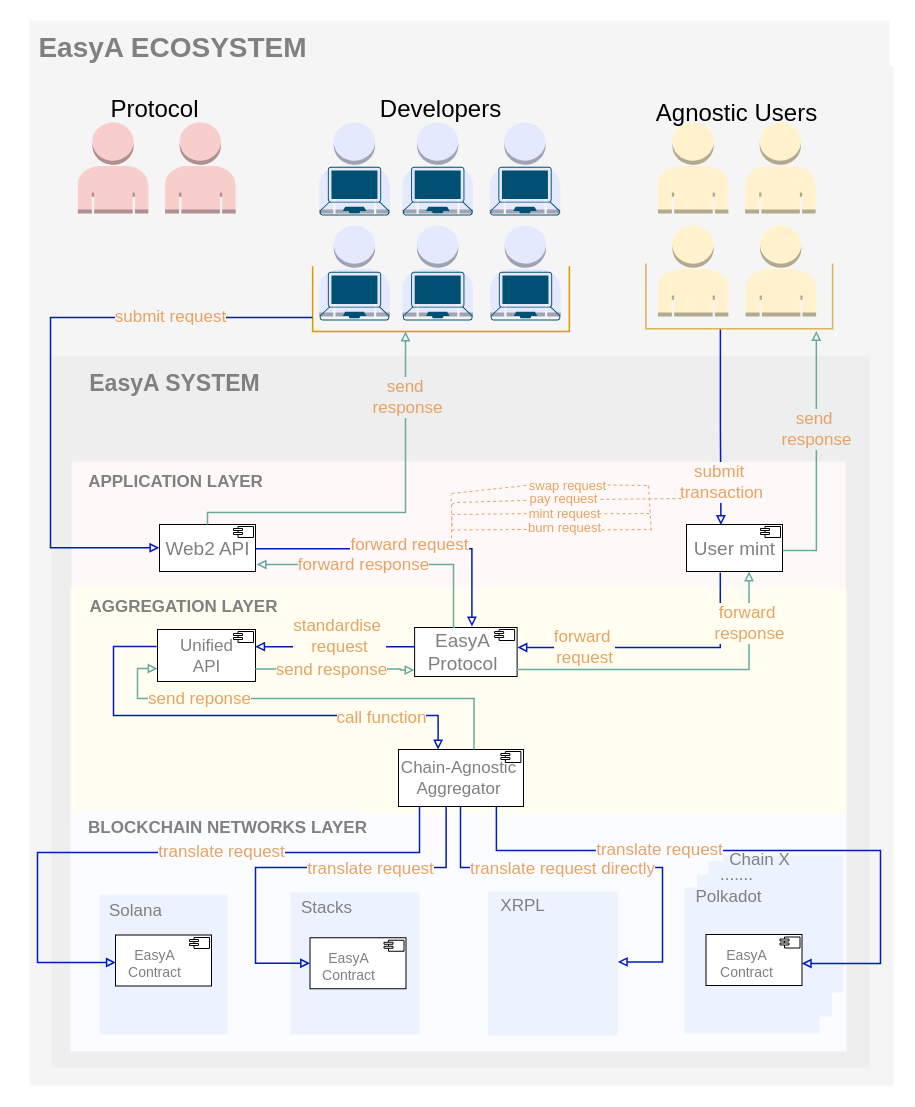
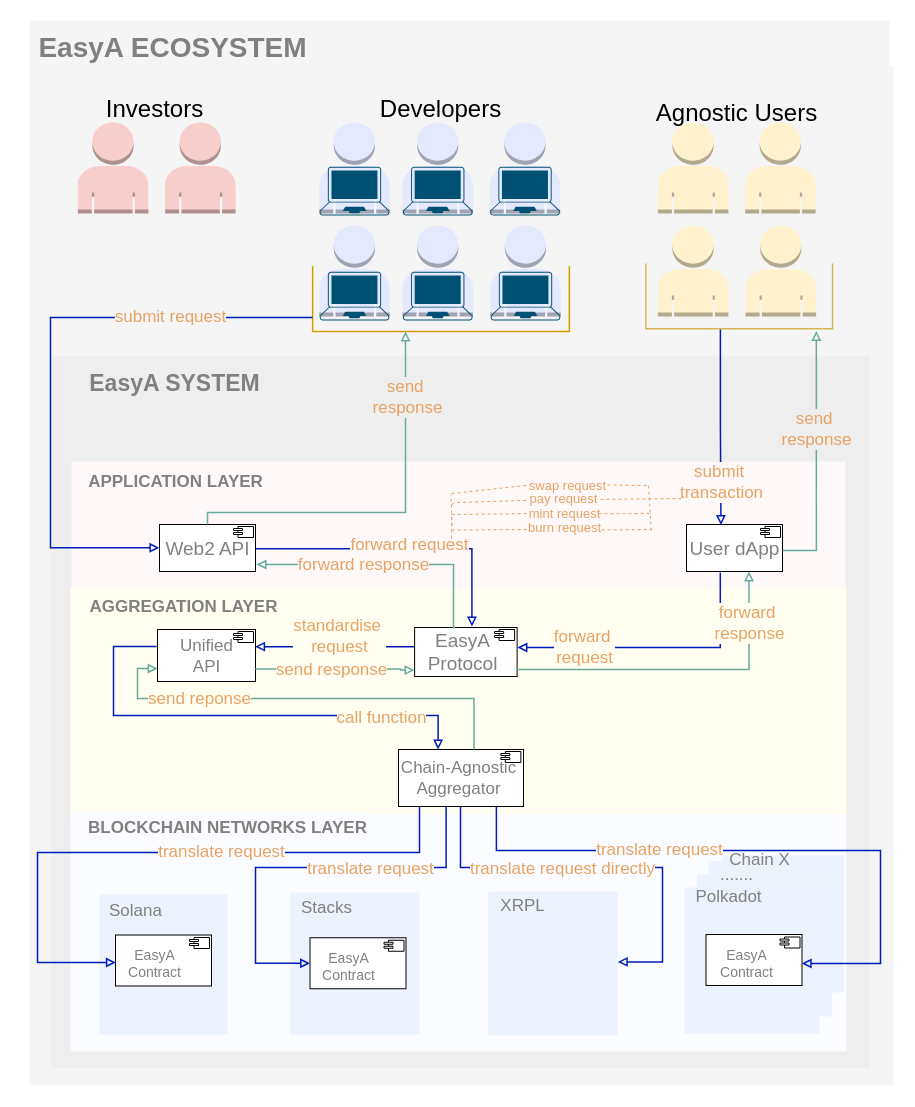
(155, 110) -> (155, 110)
(735, 550) -> (735, 550)
